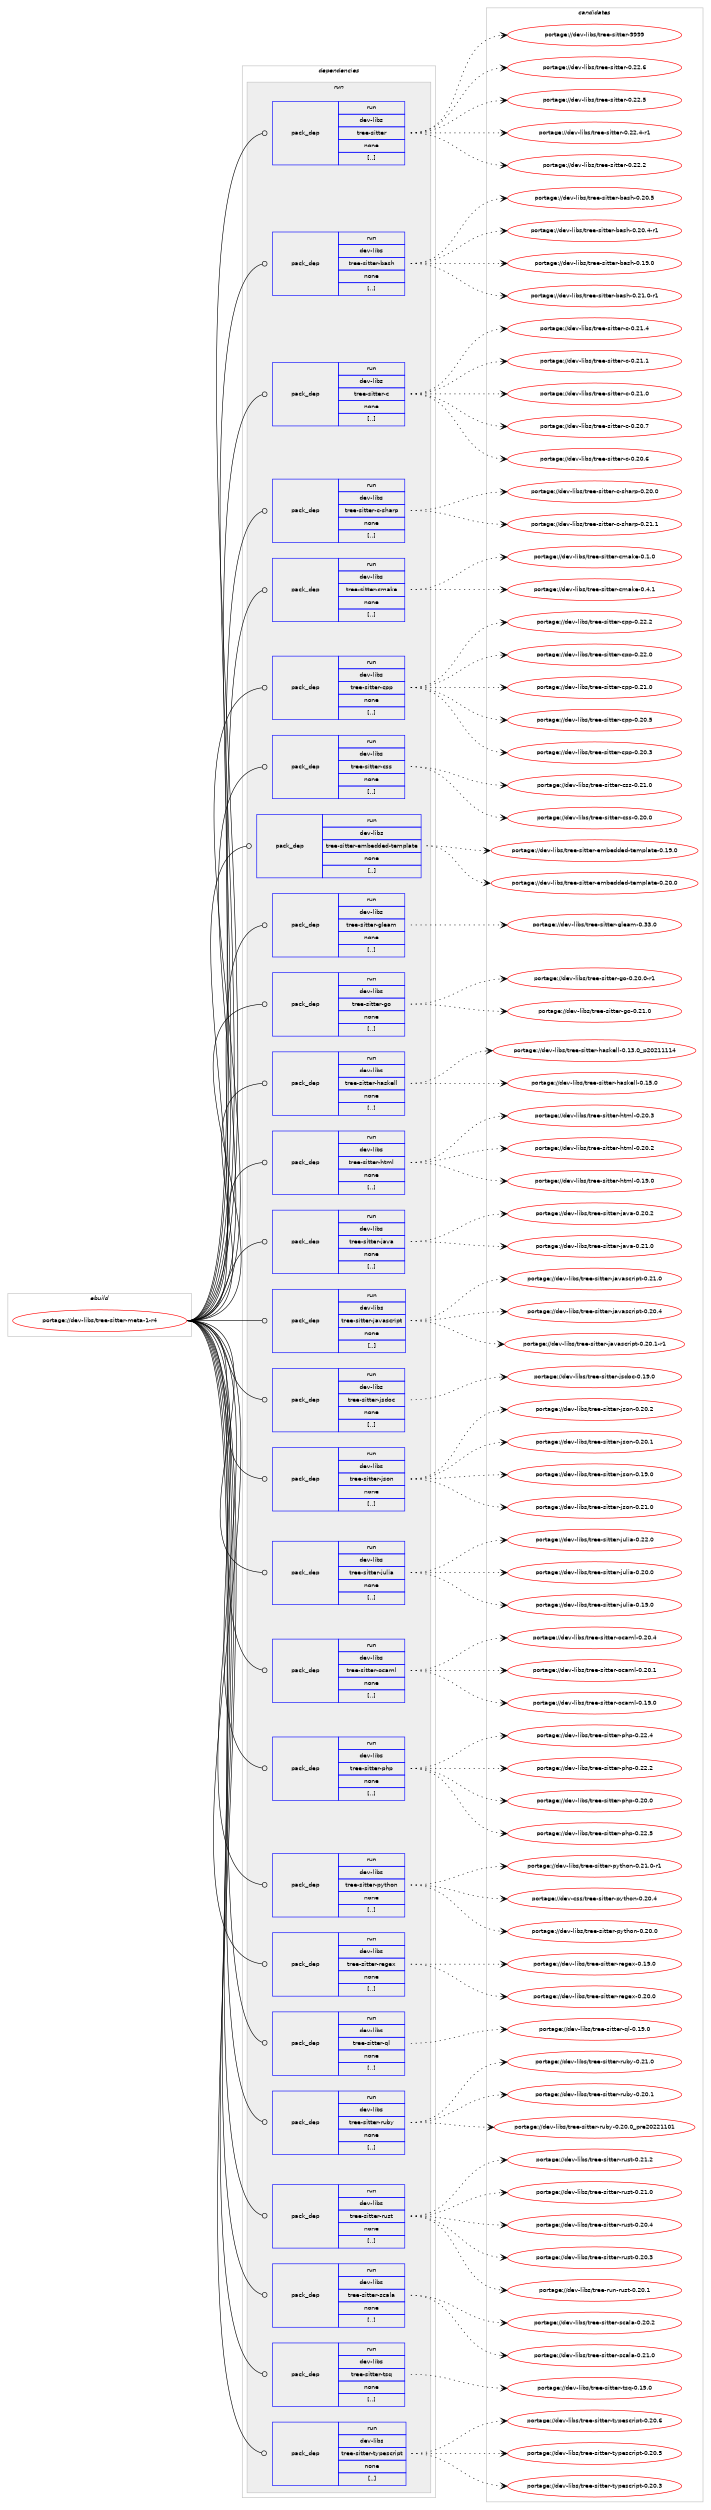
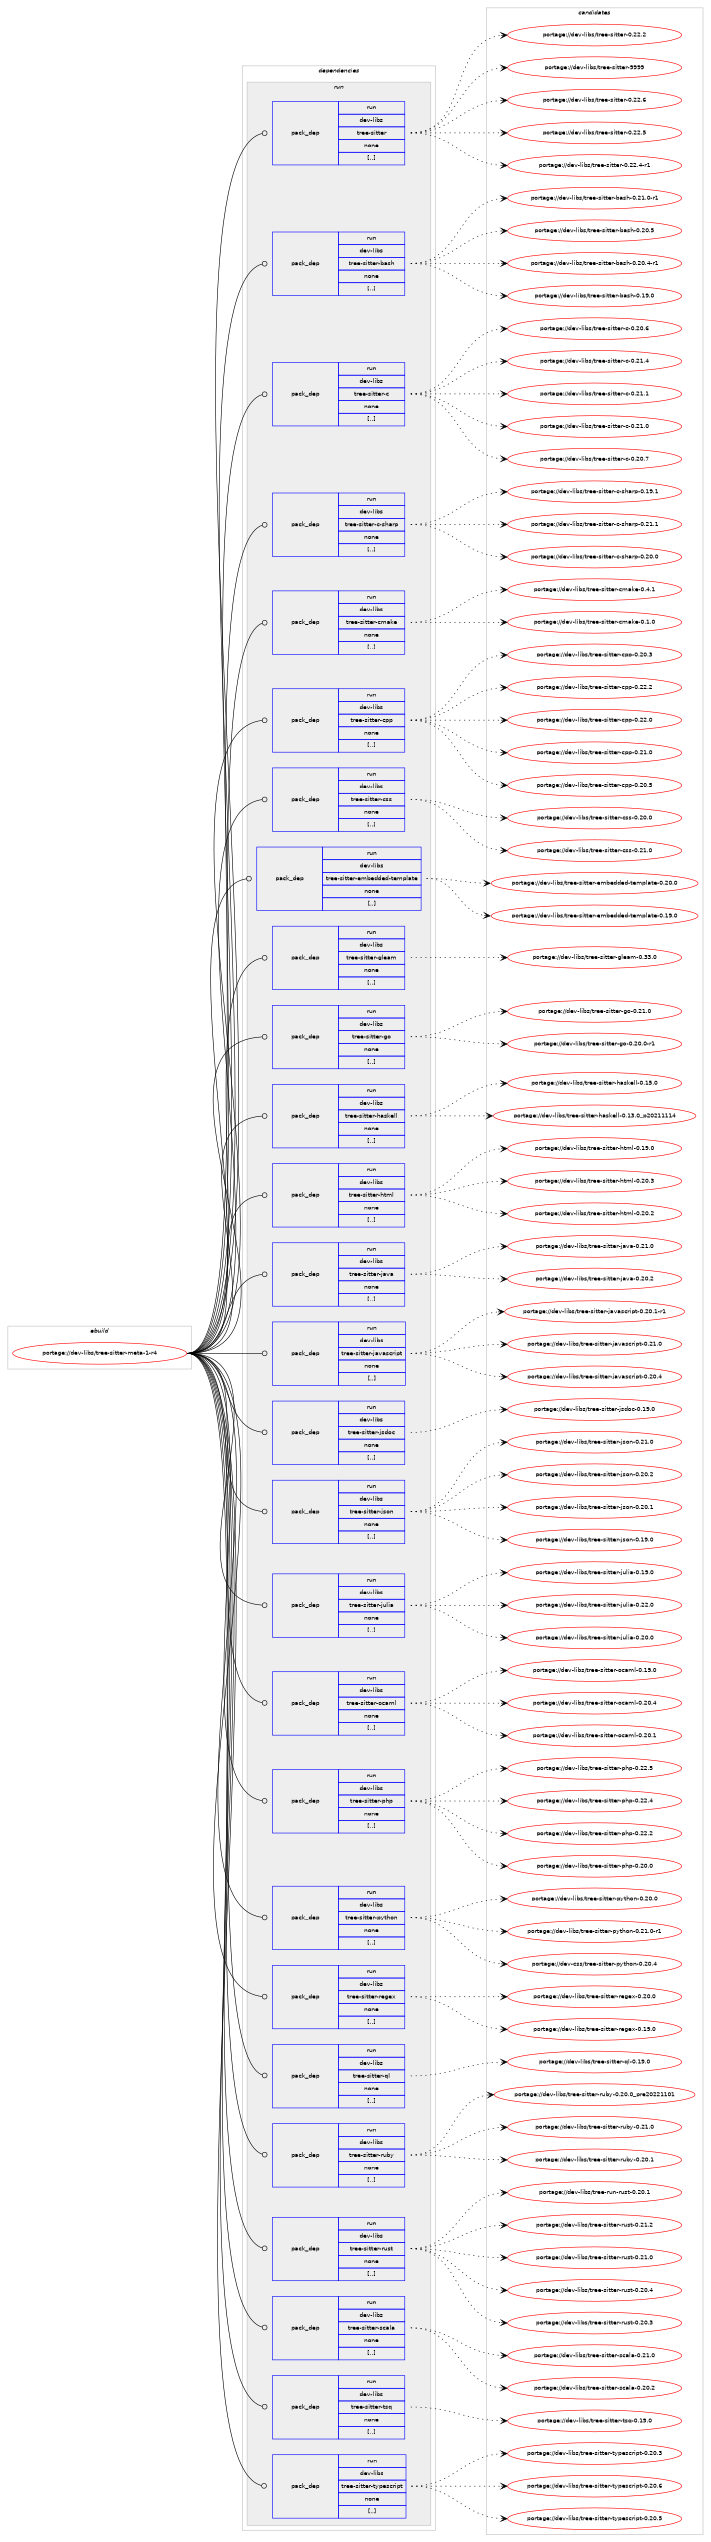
none -> (595, 492)
